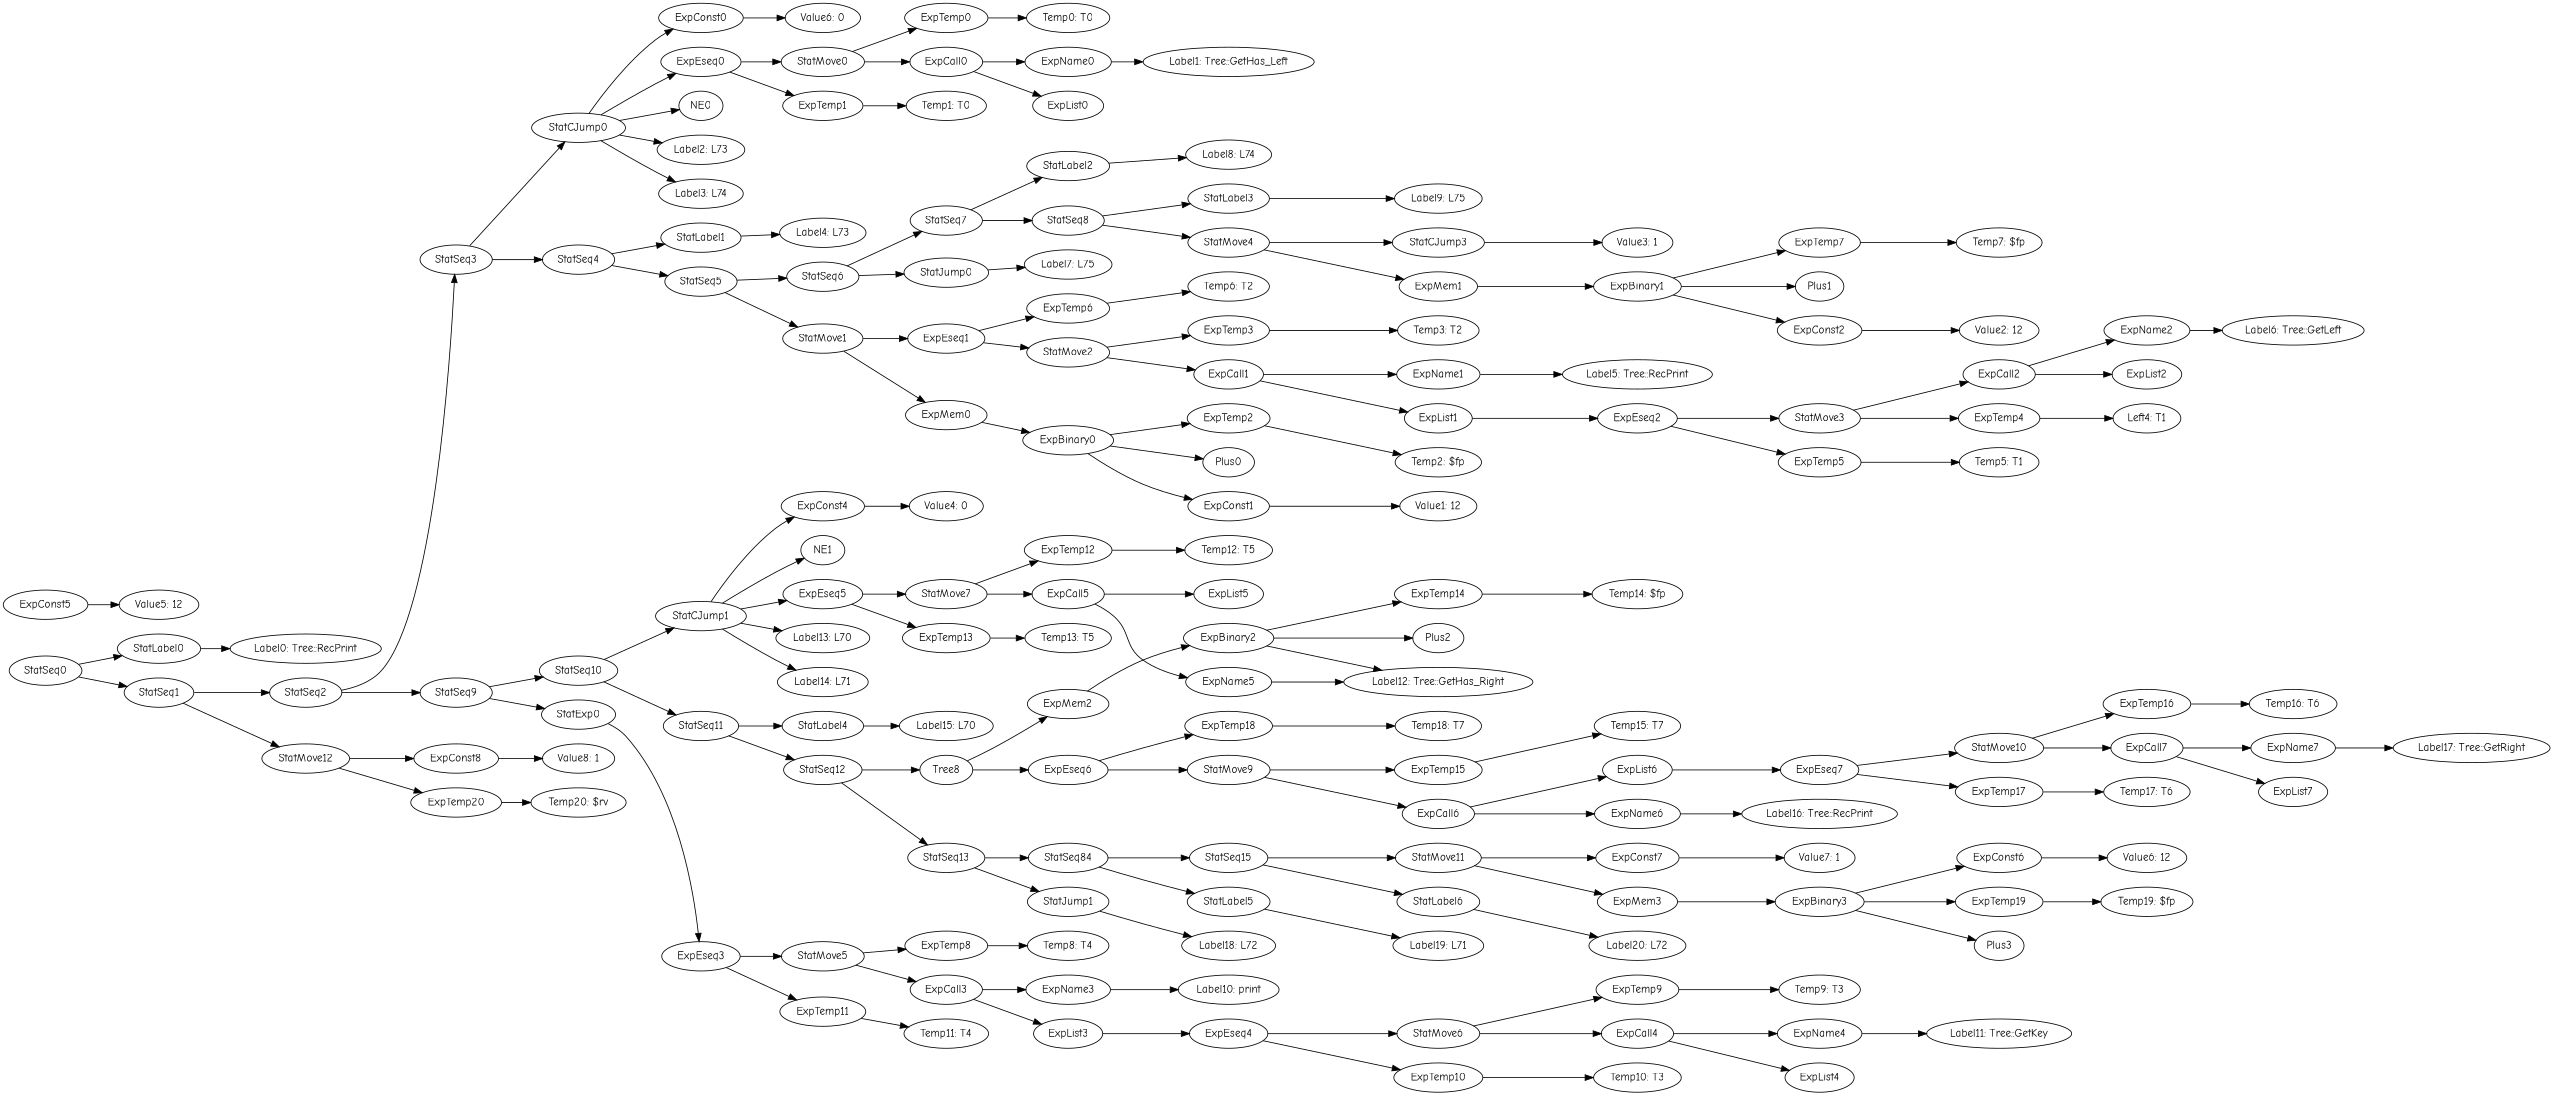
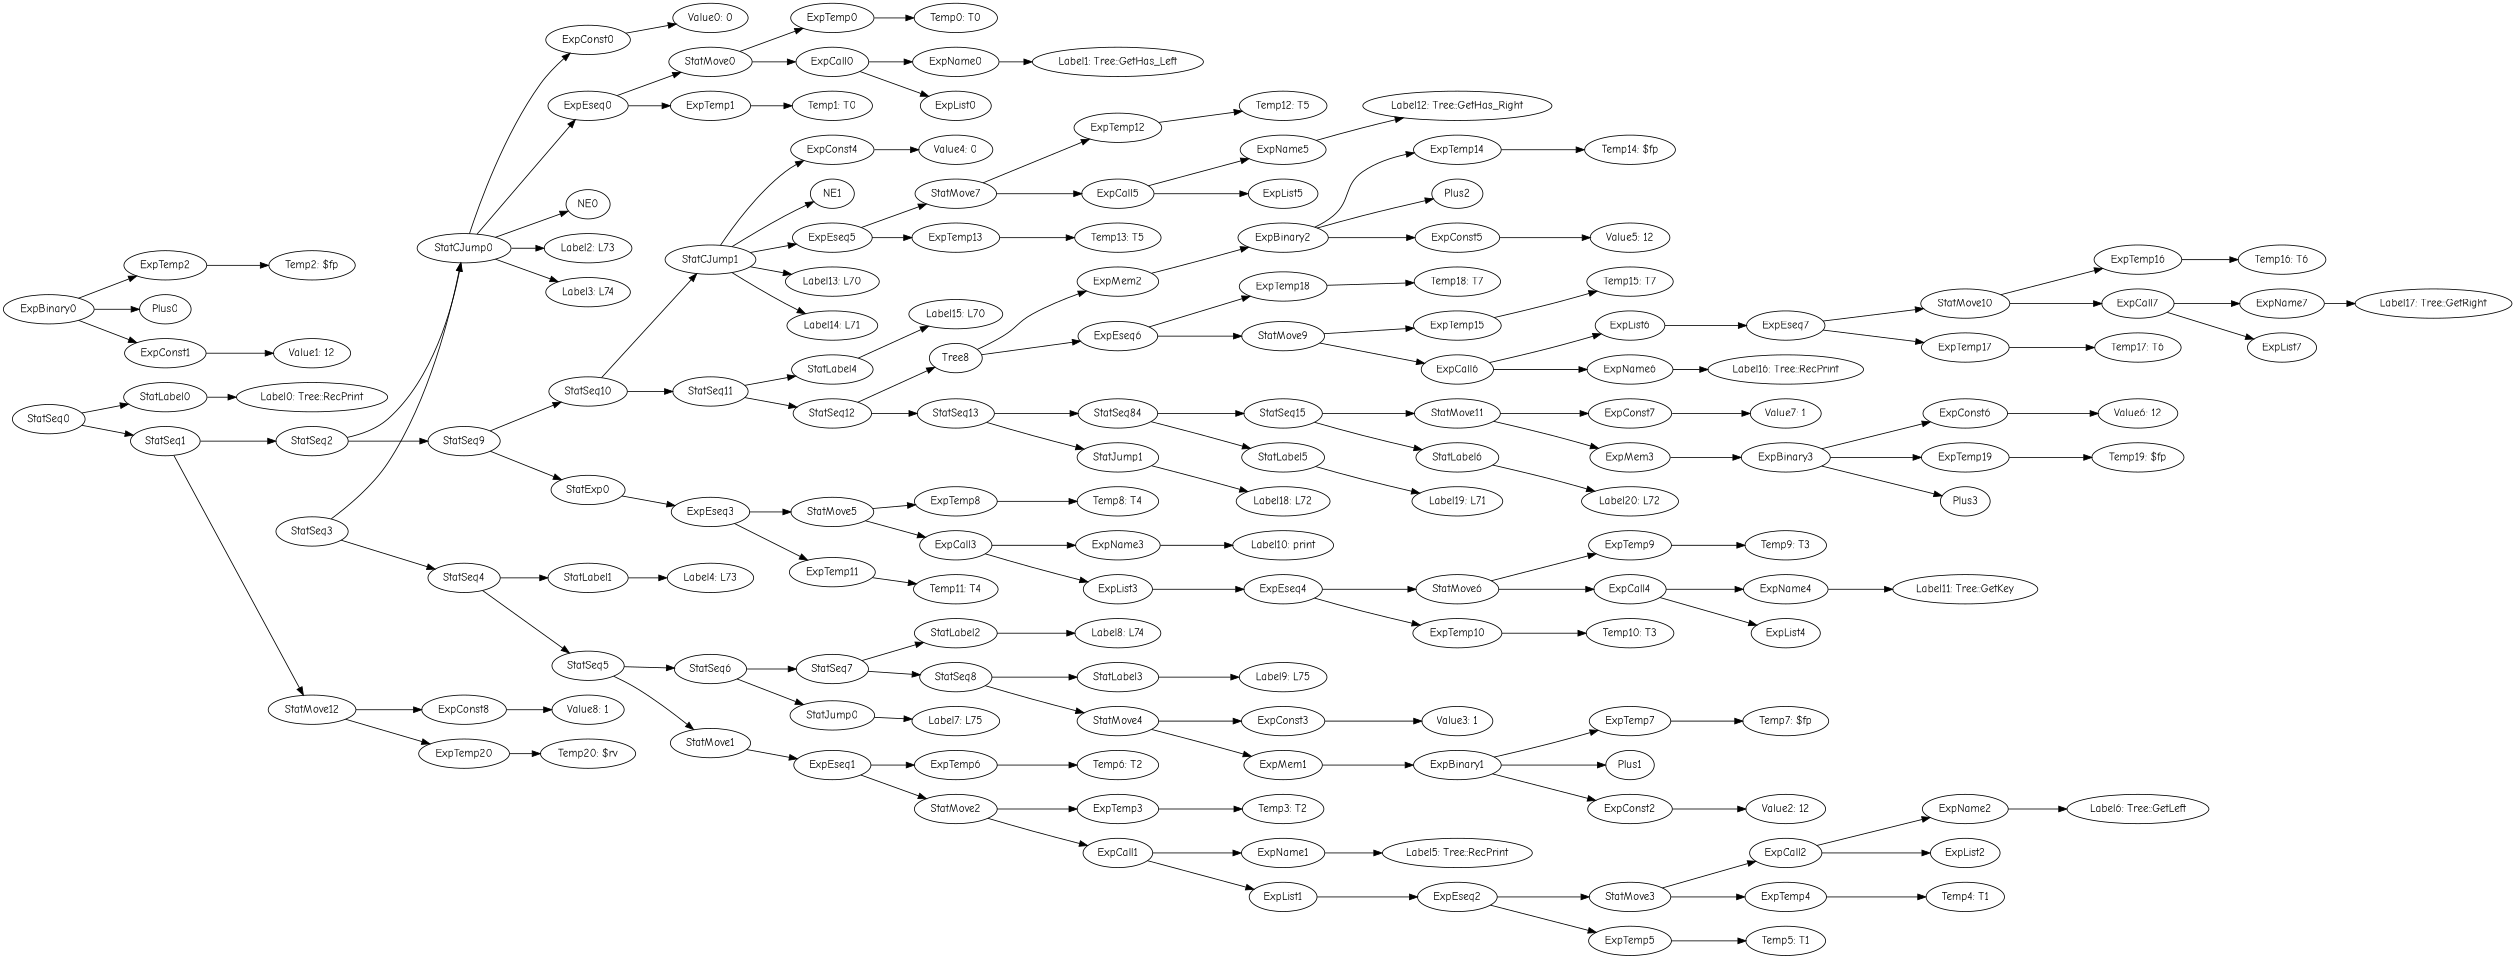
(823, 18) -> (710, 18)
(1438, 243) -> (1283, 721)
(946, 415) -> none
(2147, 418) -> (1965, 897)
(433, 503) -> (425, 371)
(1320, 657) -> (1367, 238)
